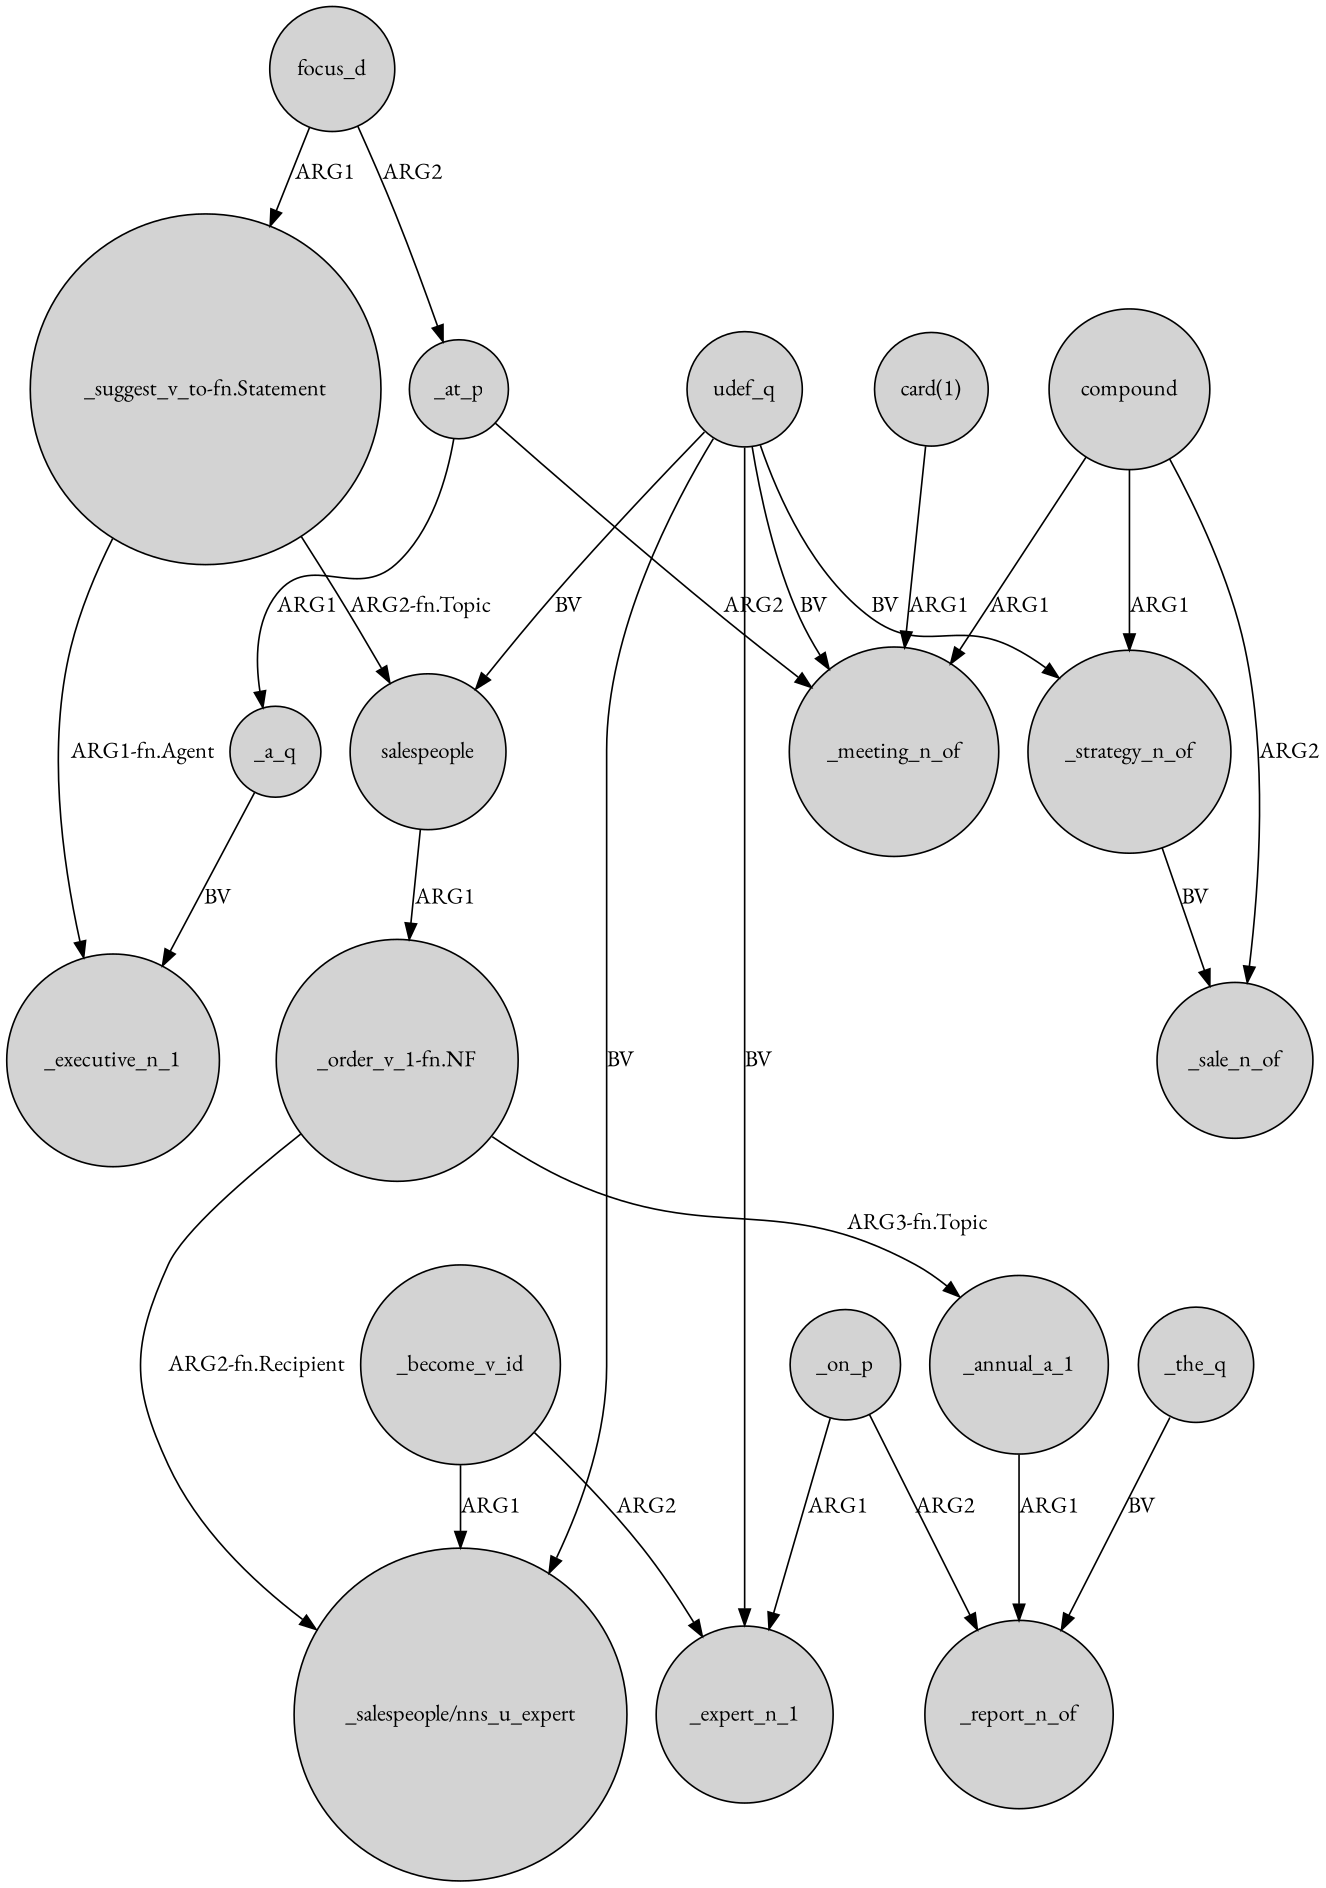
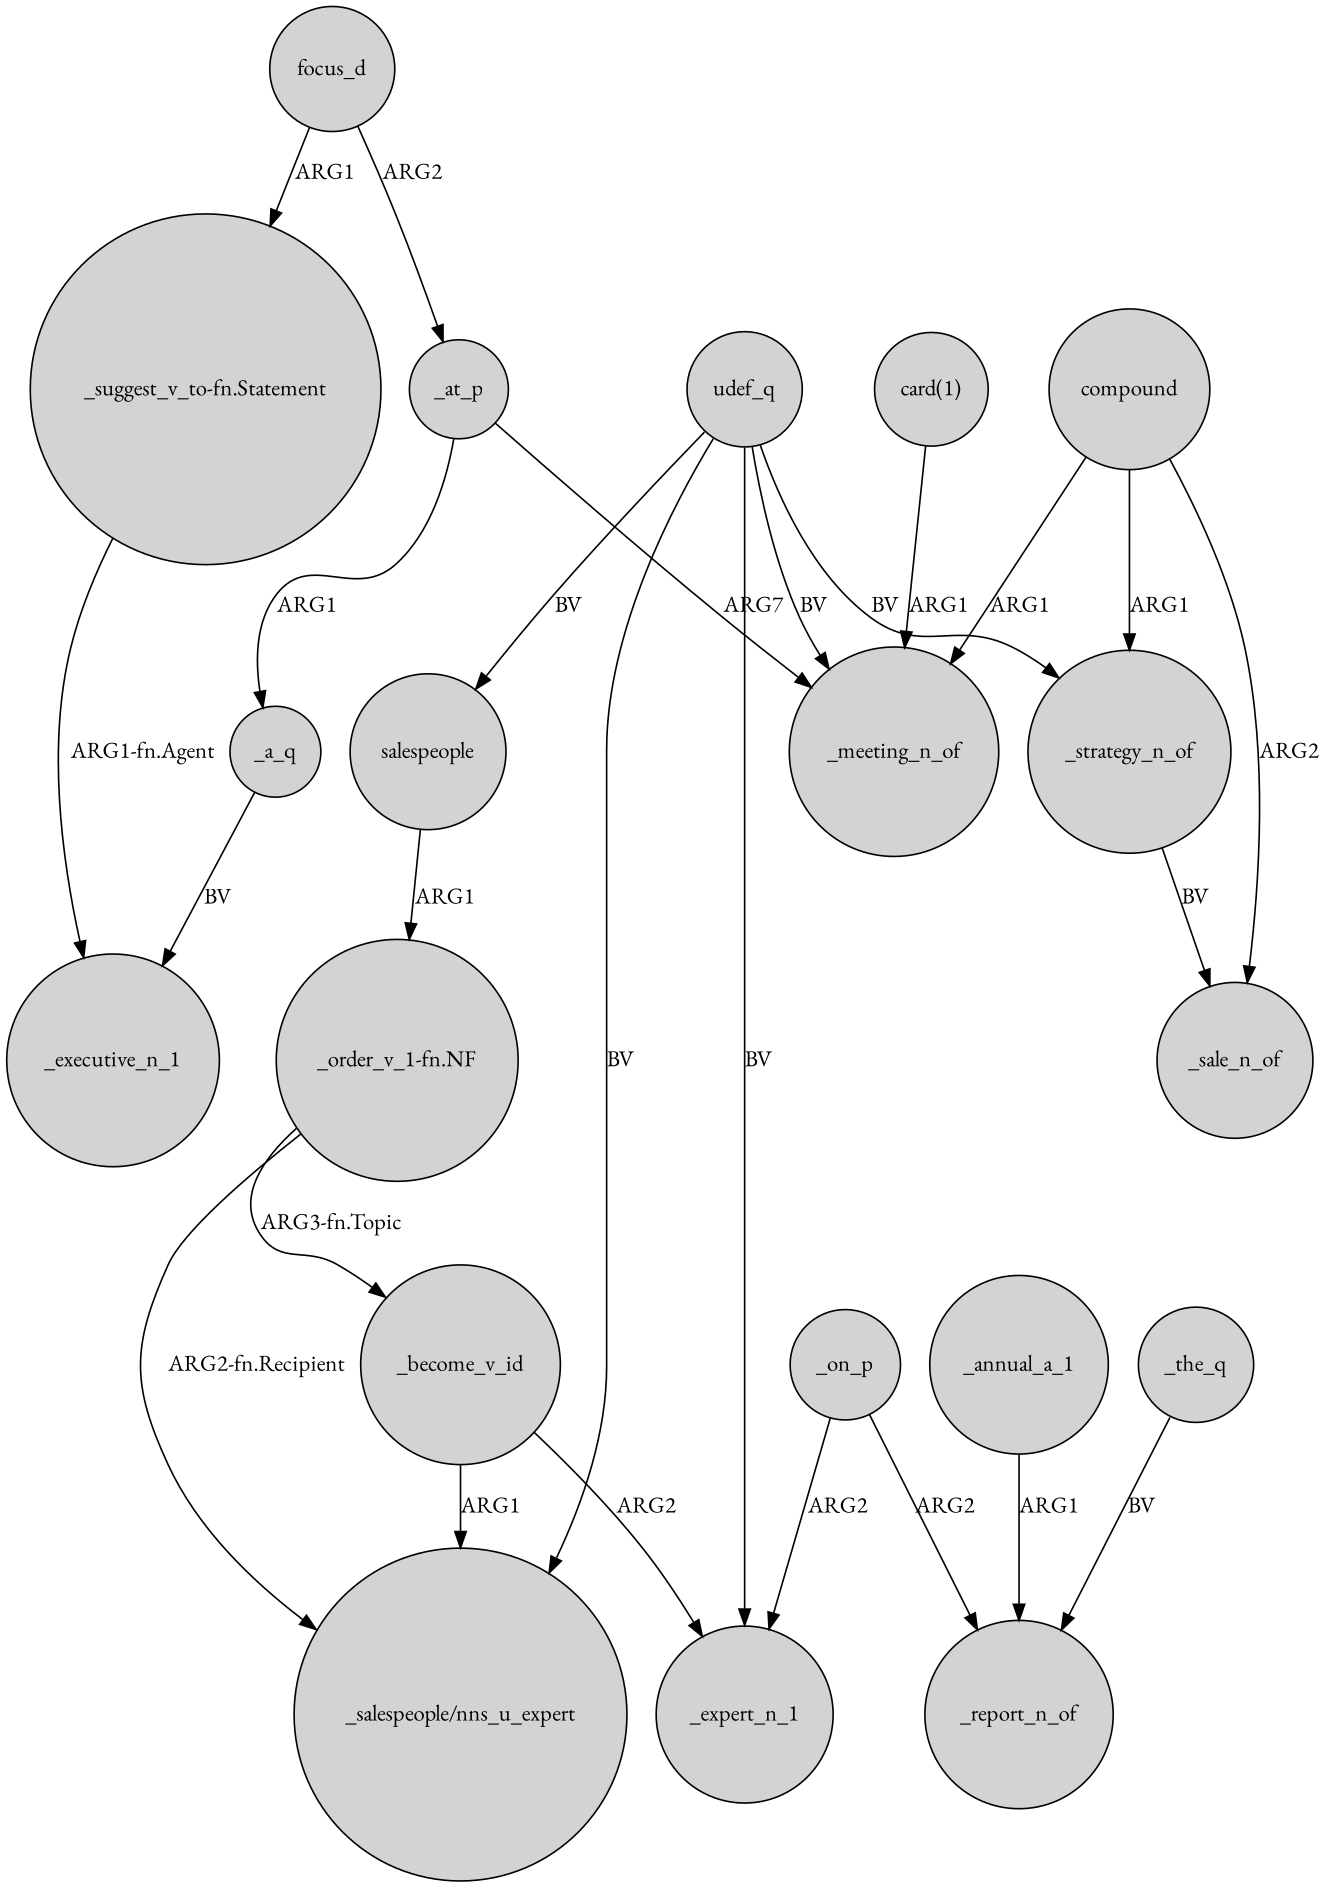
(342, 602) -> none
(754, 606) -> (754, 606)
(718, 1217) -> (262, 1236)
(838, 1506) -> (838, 1506)
